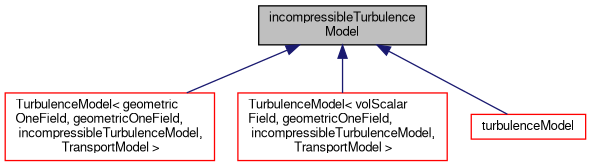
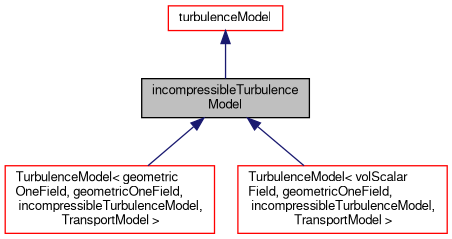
(448, 83) -> (226, 61)
